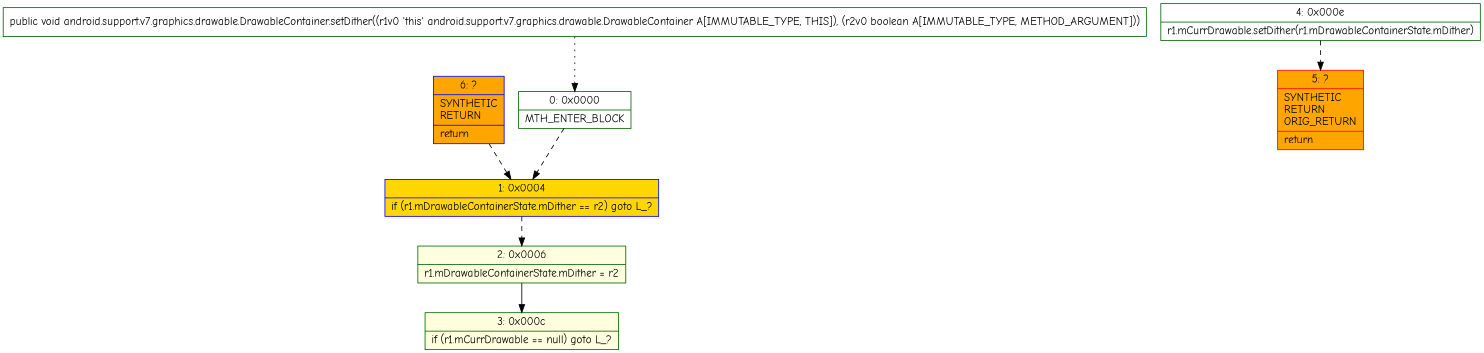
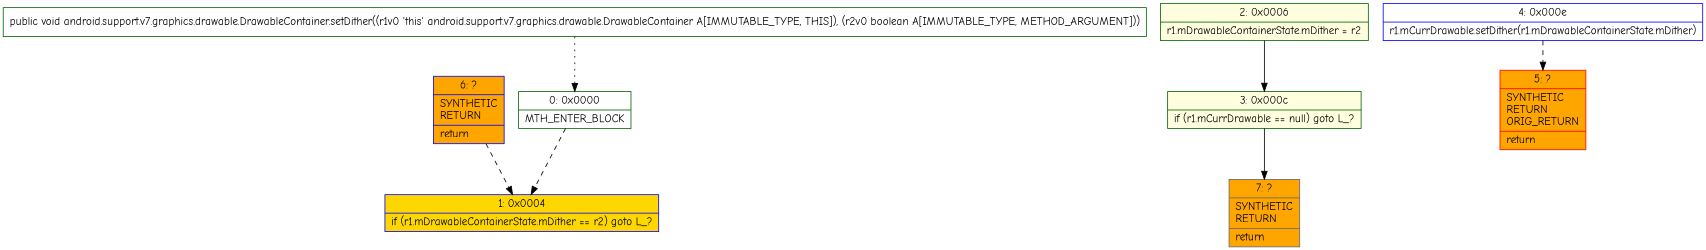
(1321, 22) -> (1543, 22)
none -> (1264, 213)
(522, 227) -> none
